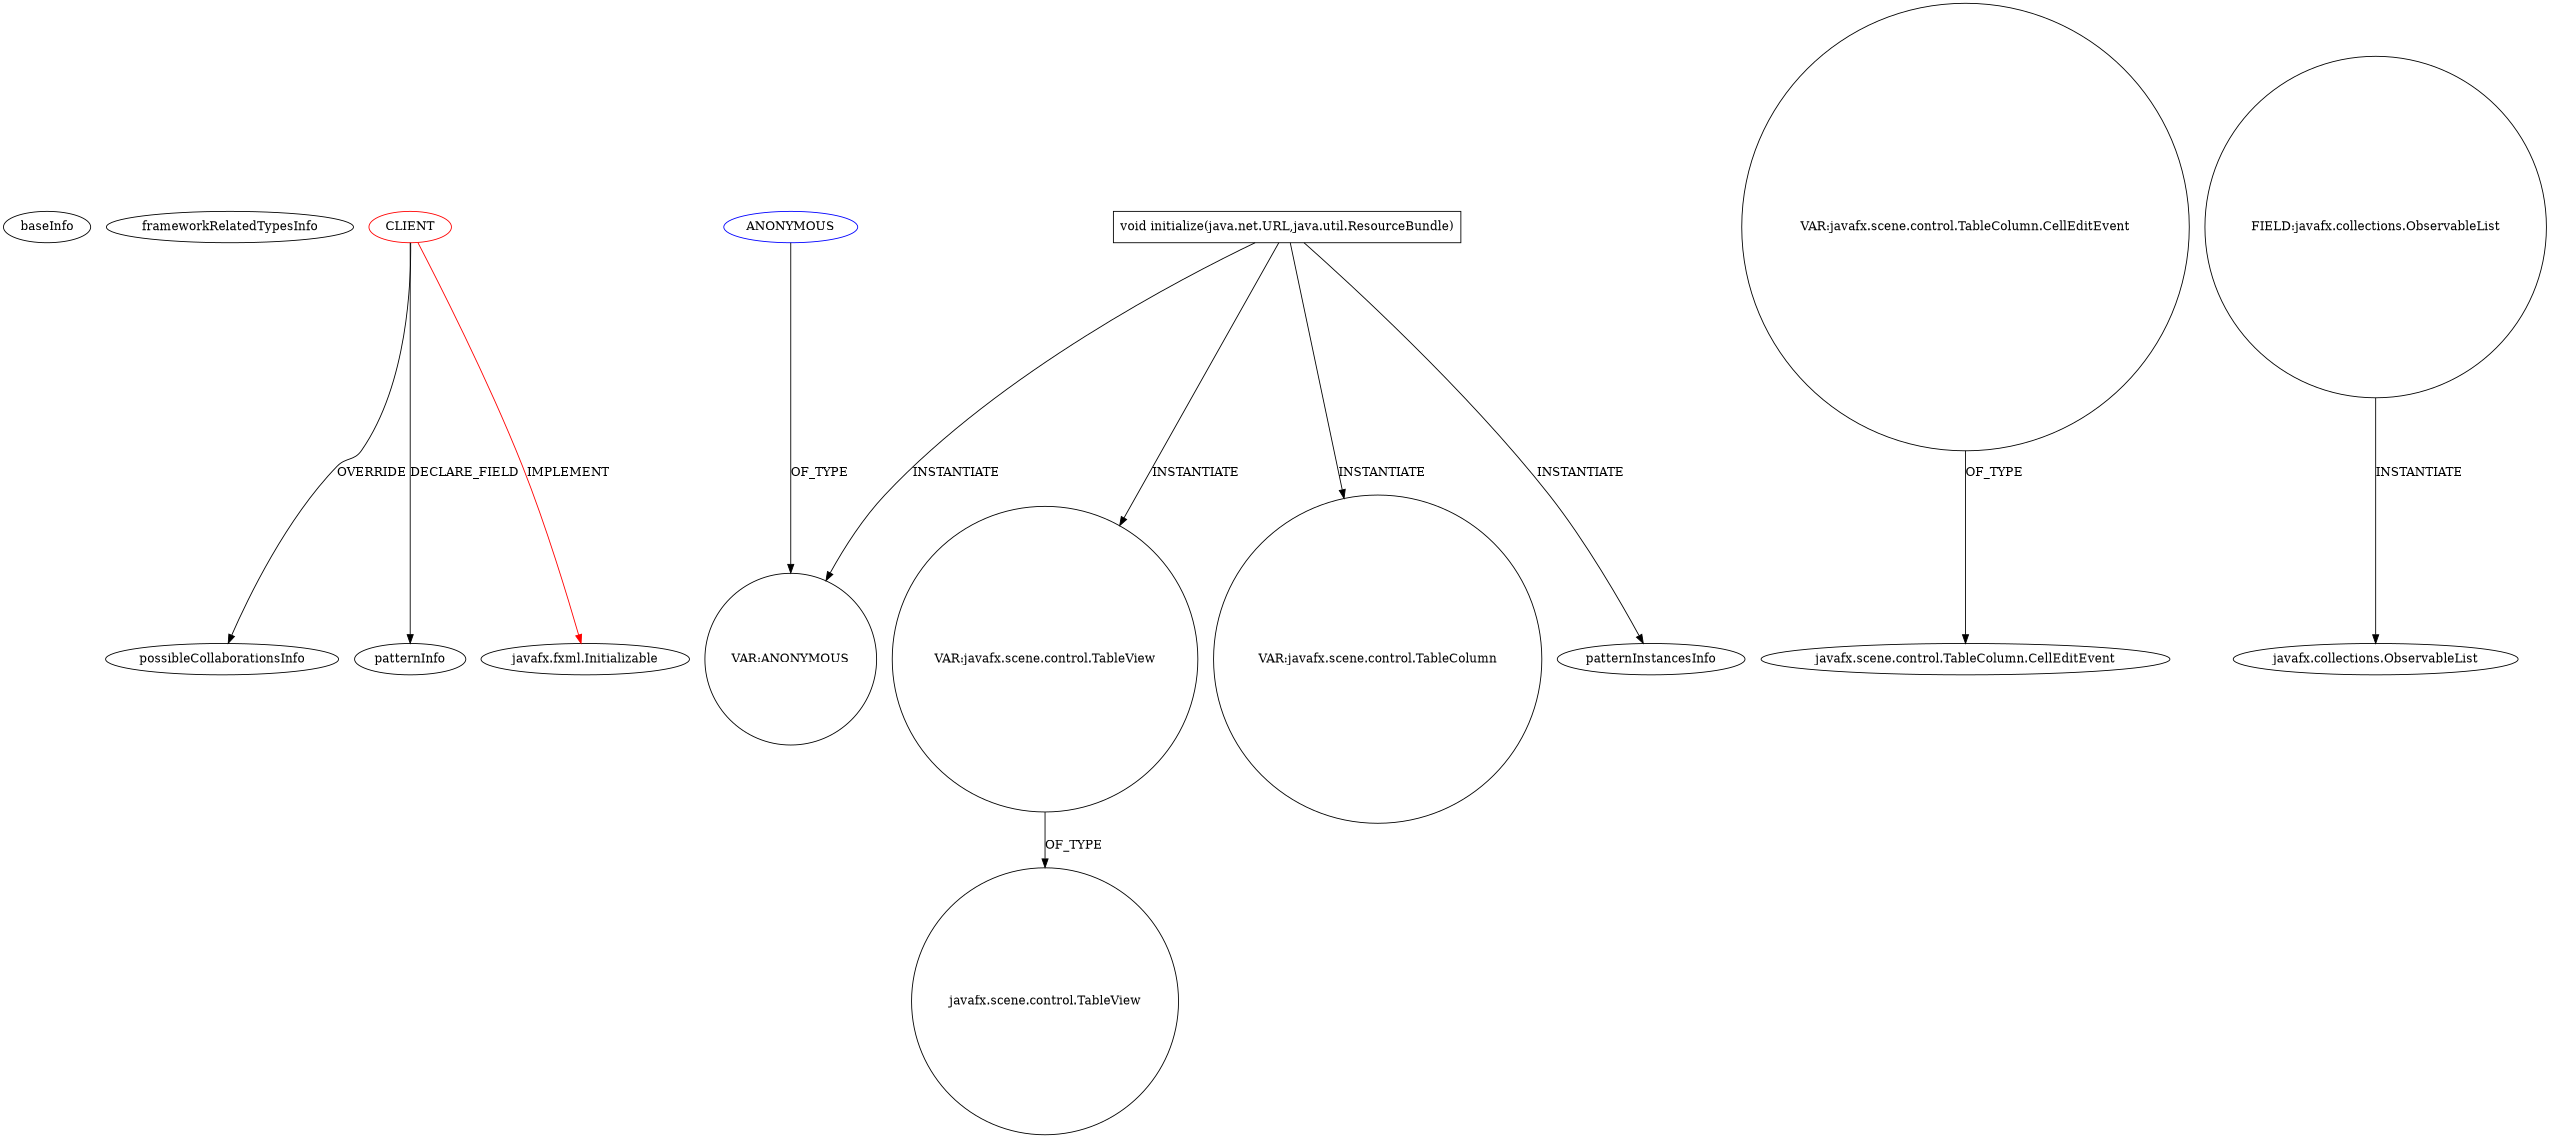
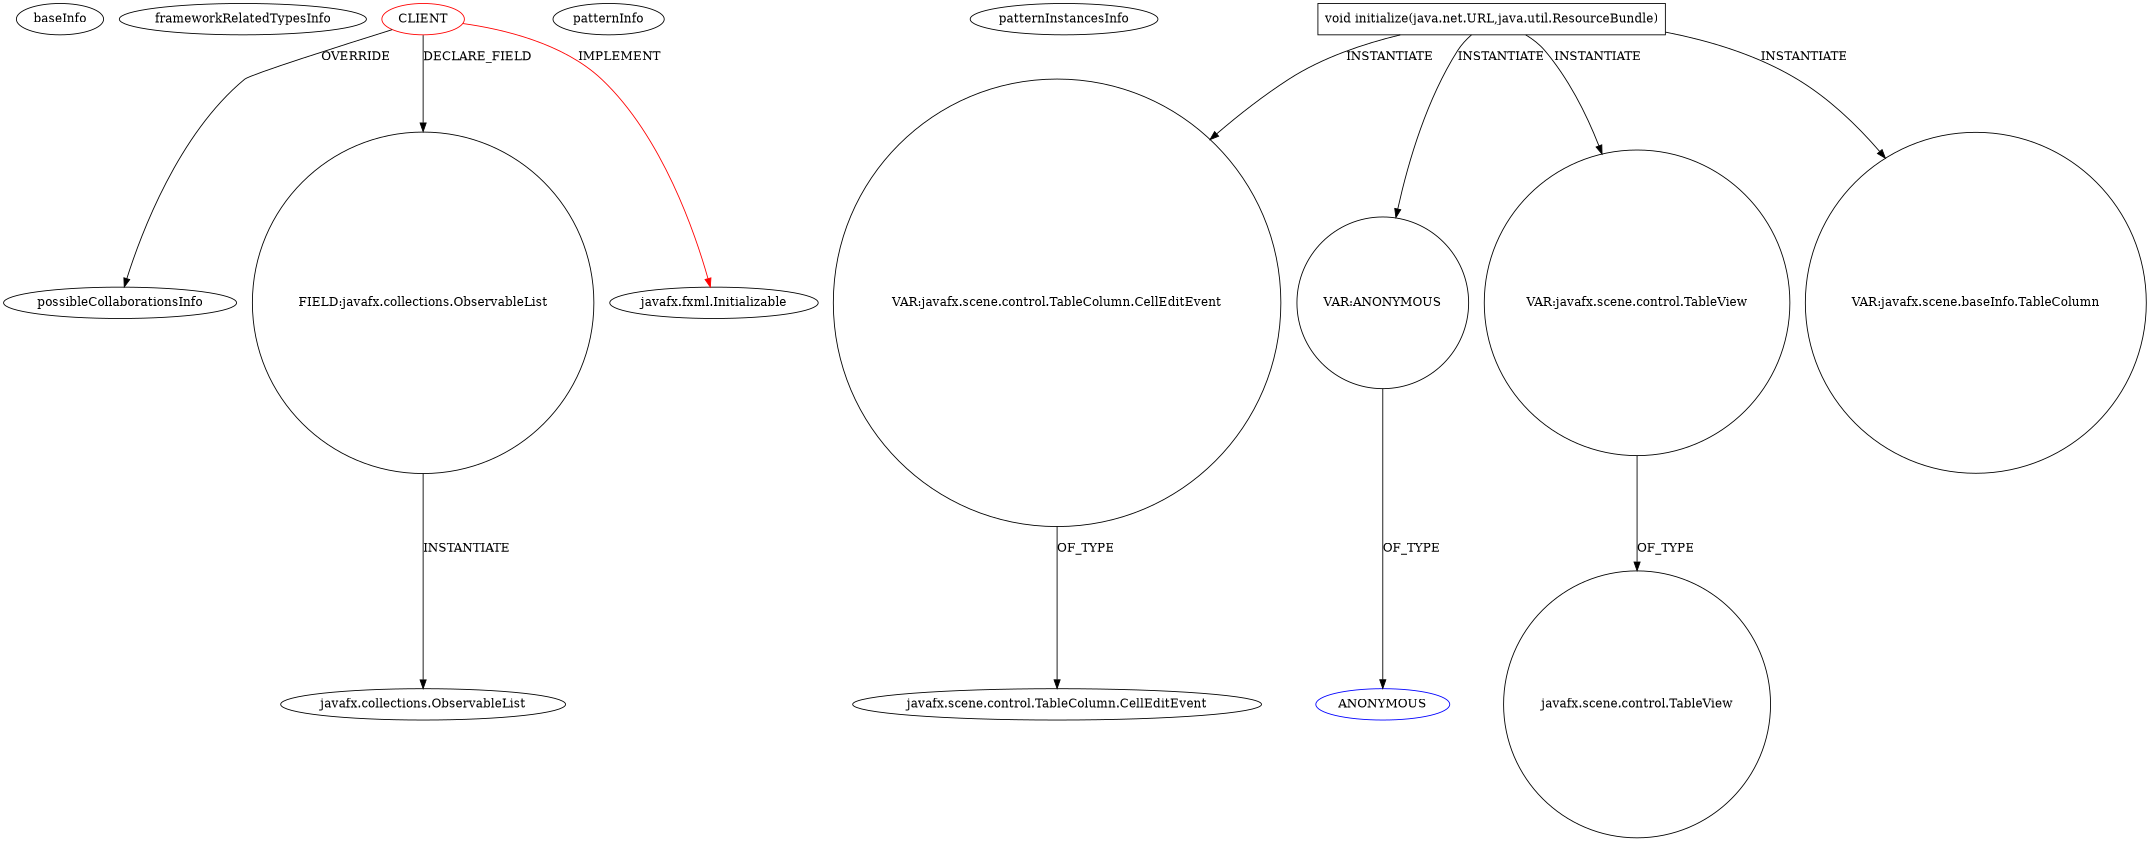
(791, 403) -> (1383, 534)
(1489, 425) -> (1302, 71)
(410, 439) -> (423, 79)
(1378, 659) -> (1976, 303)
